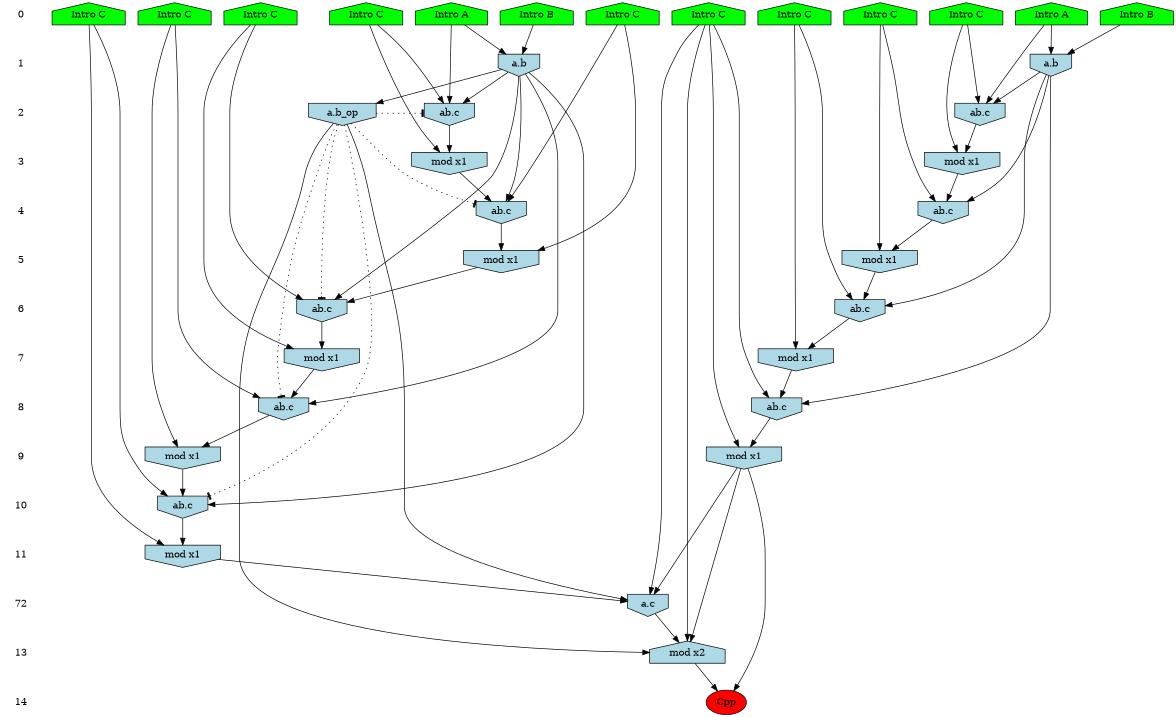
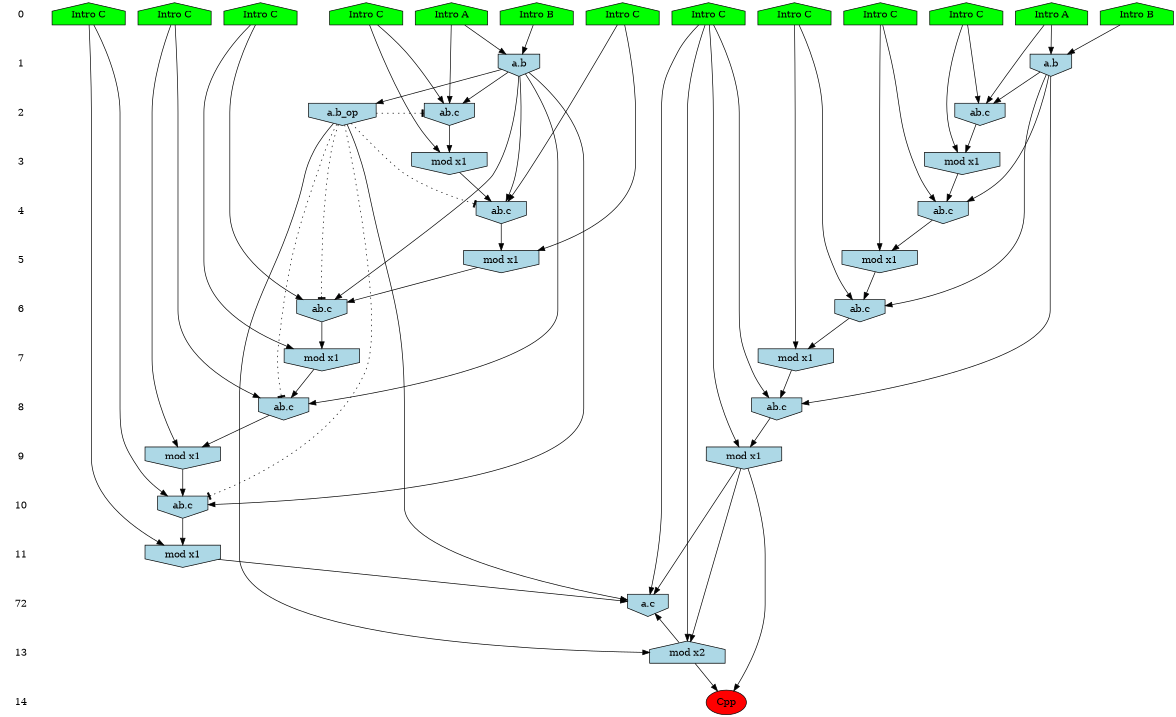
(665, 625) -> (669, 631)
